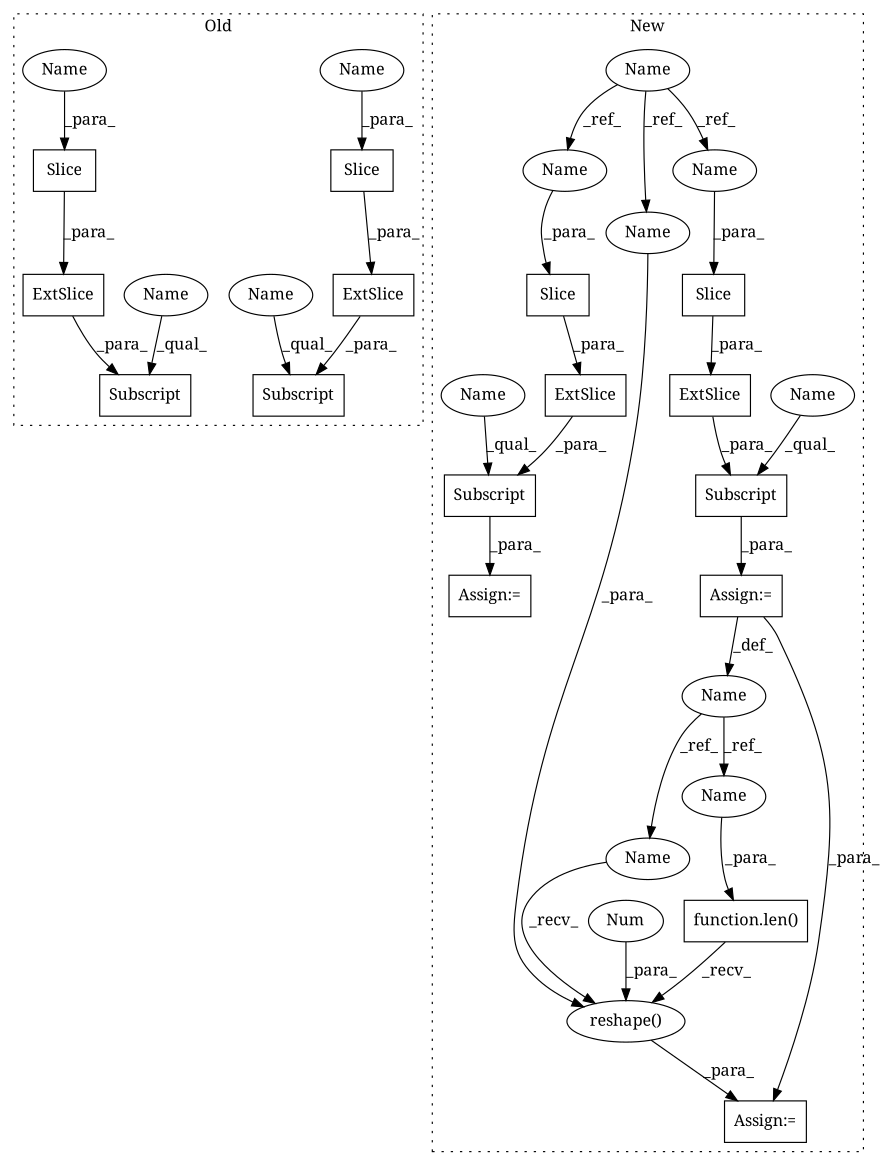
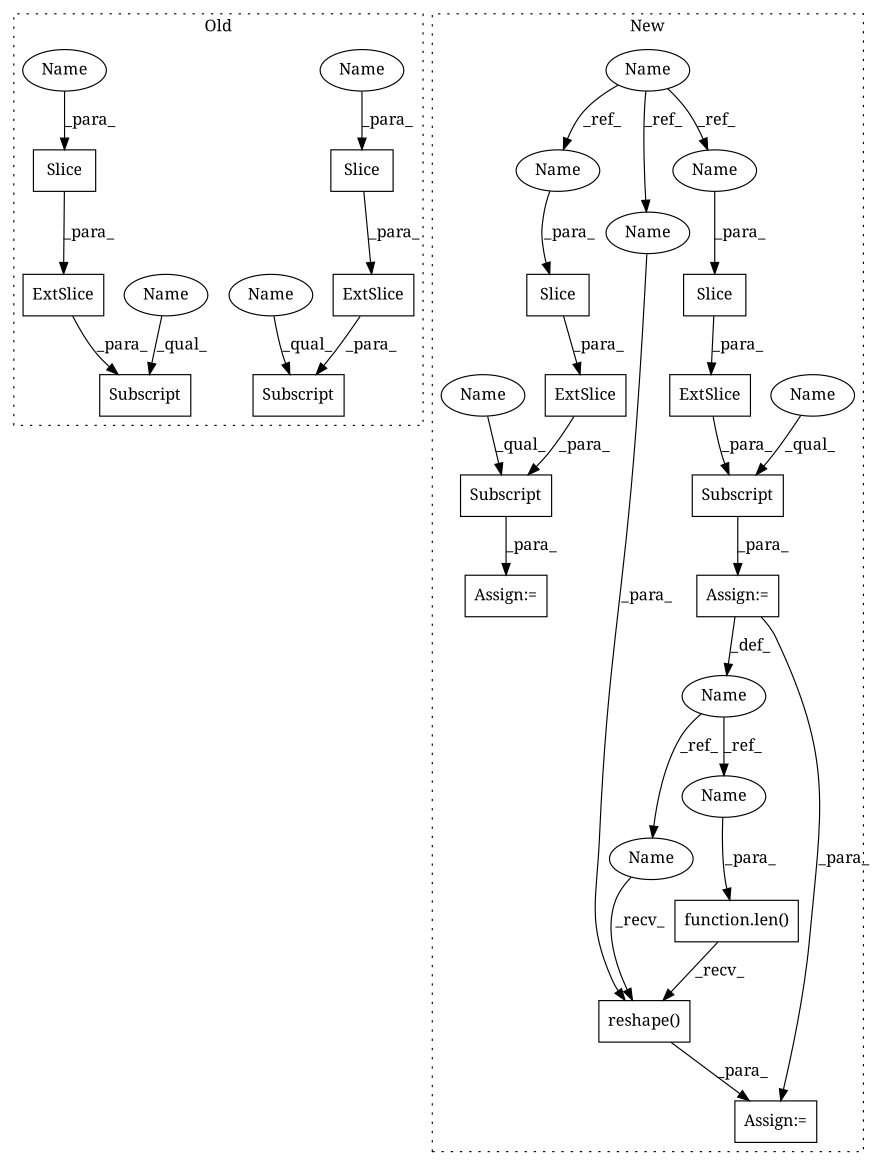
(626, 921) -> none
(626, 1021) -> (644, 1021)
